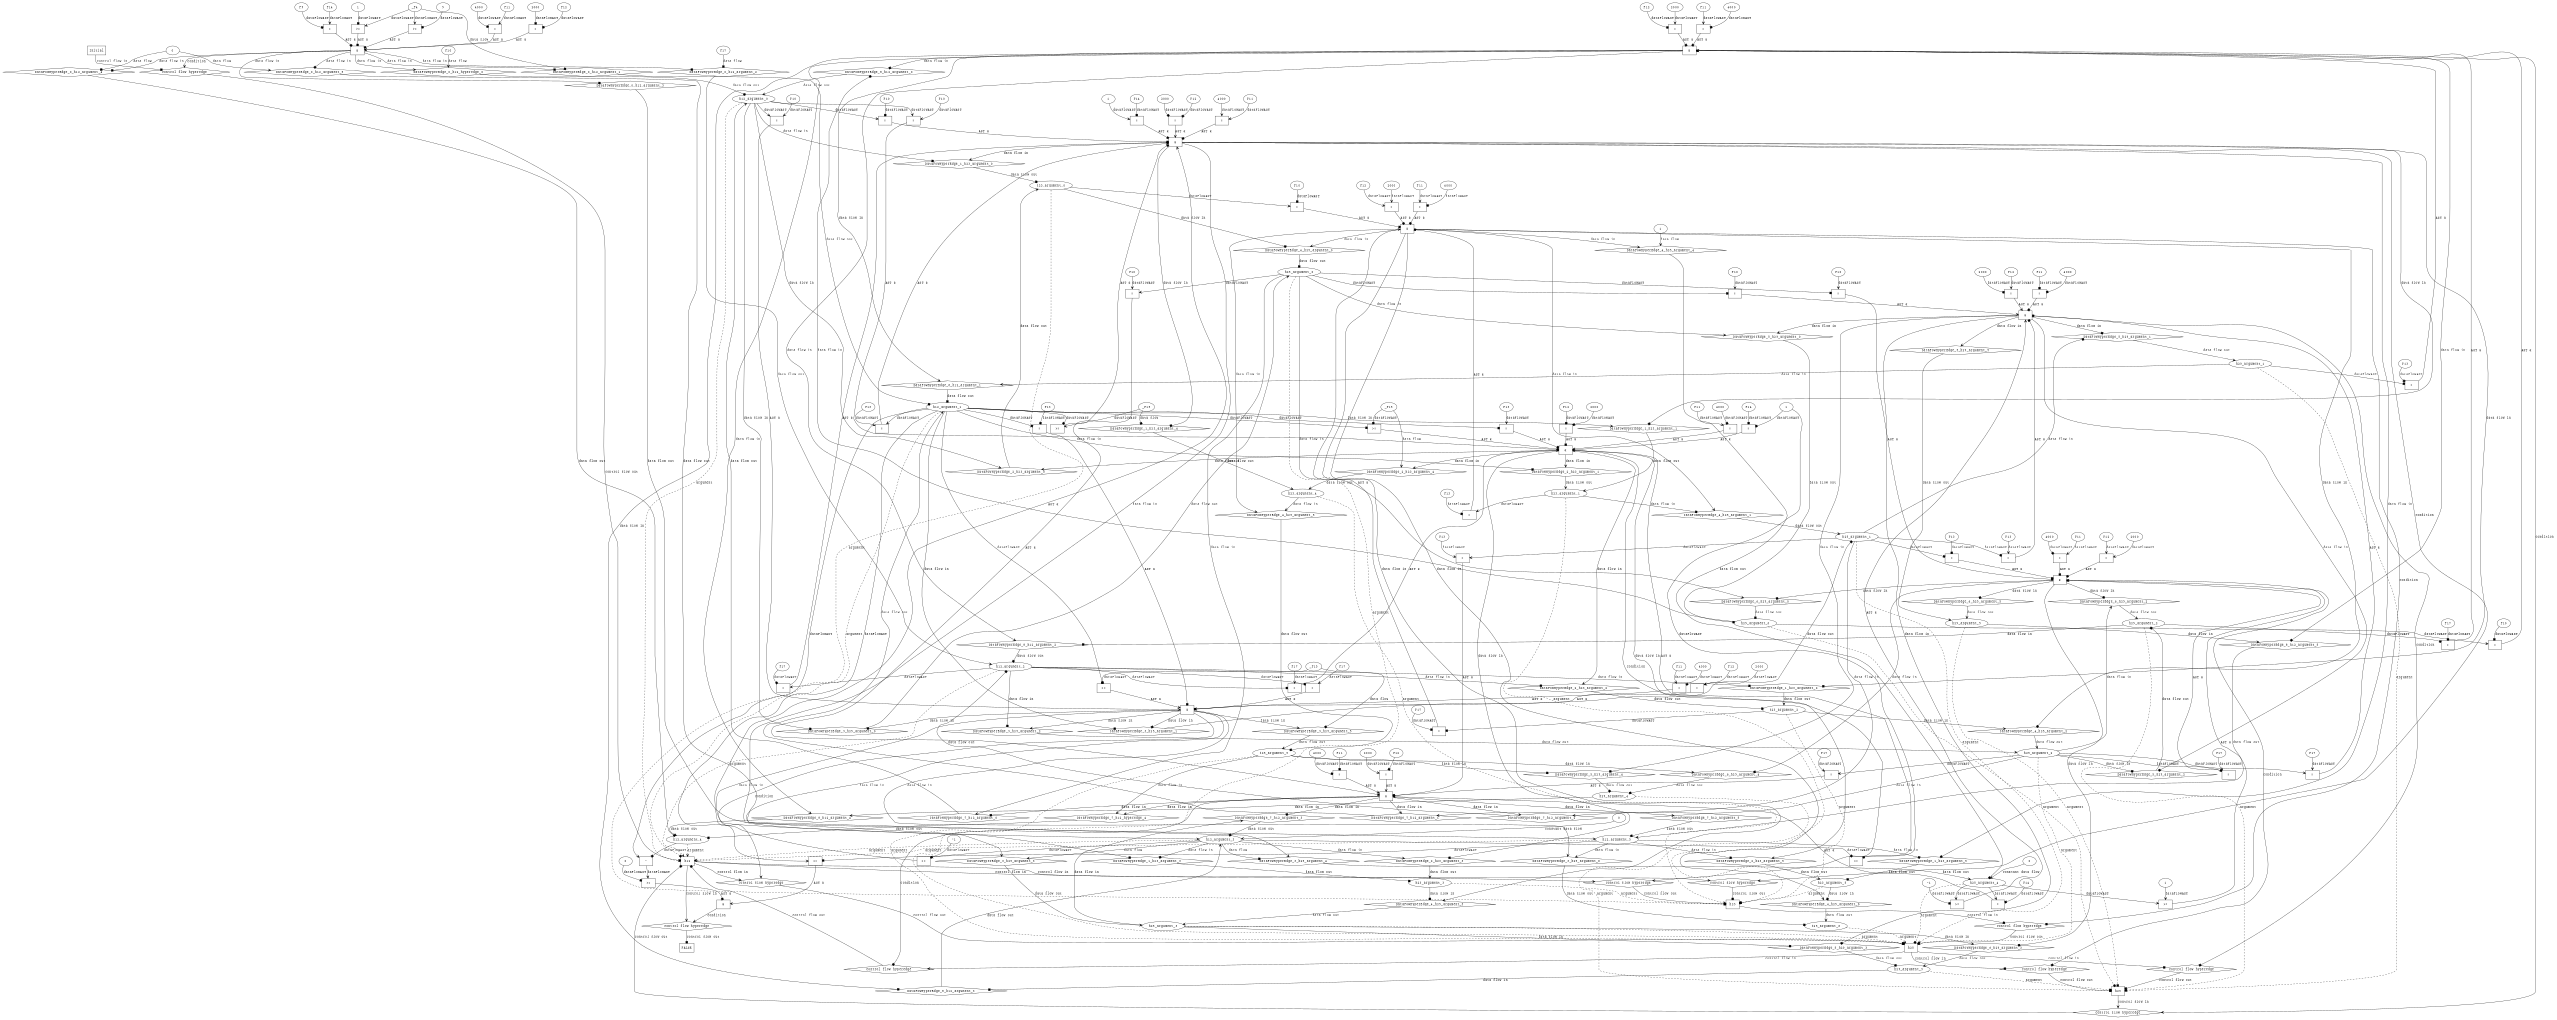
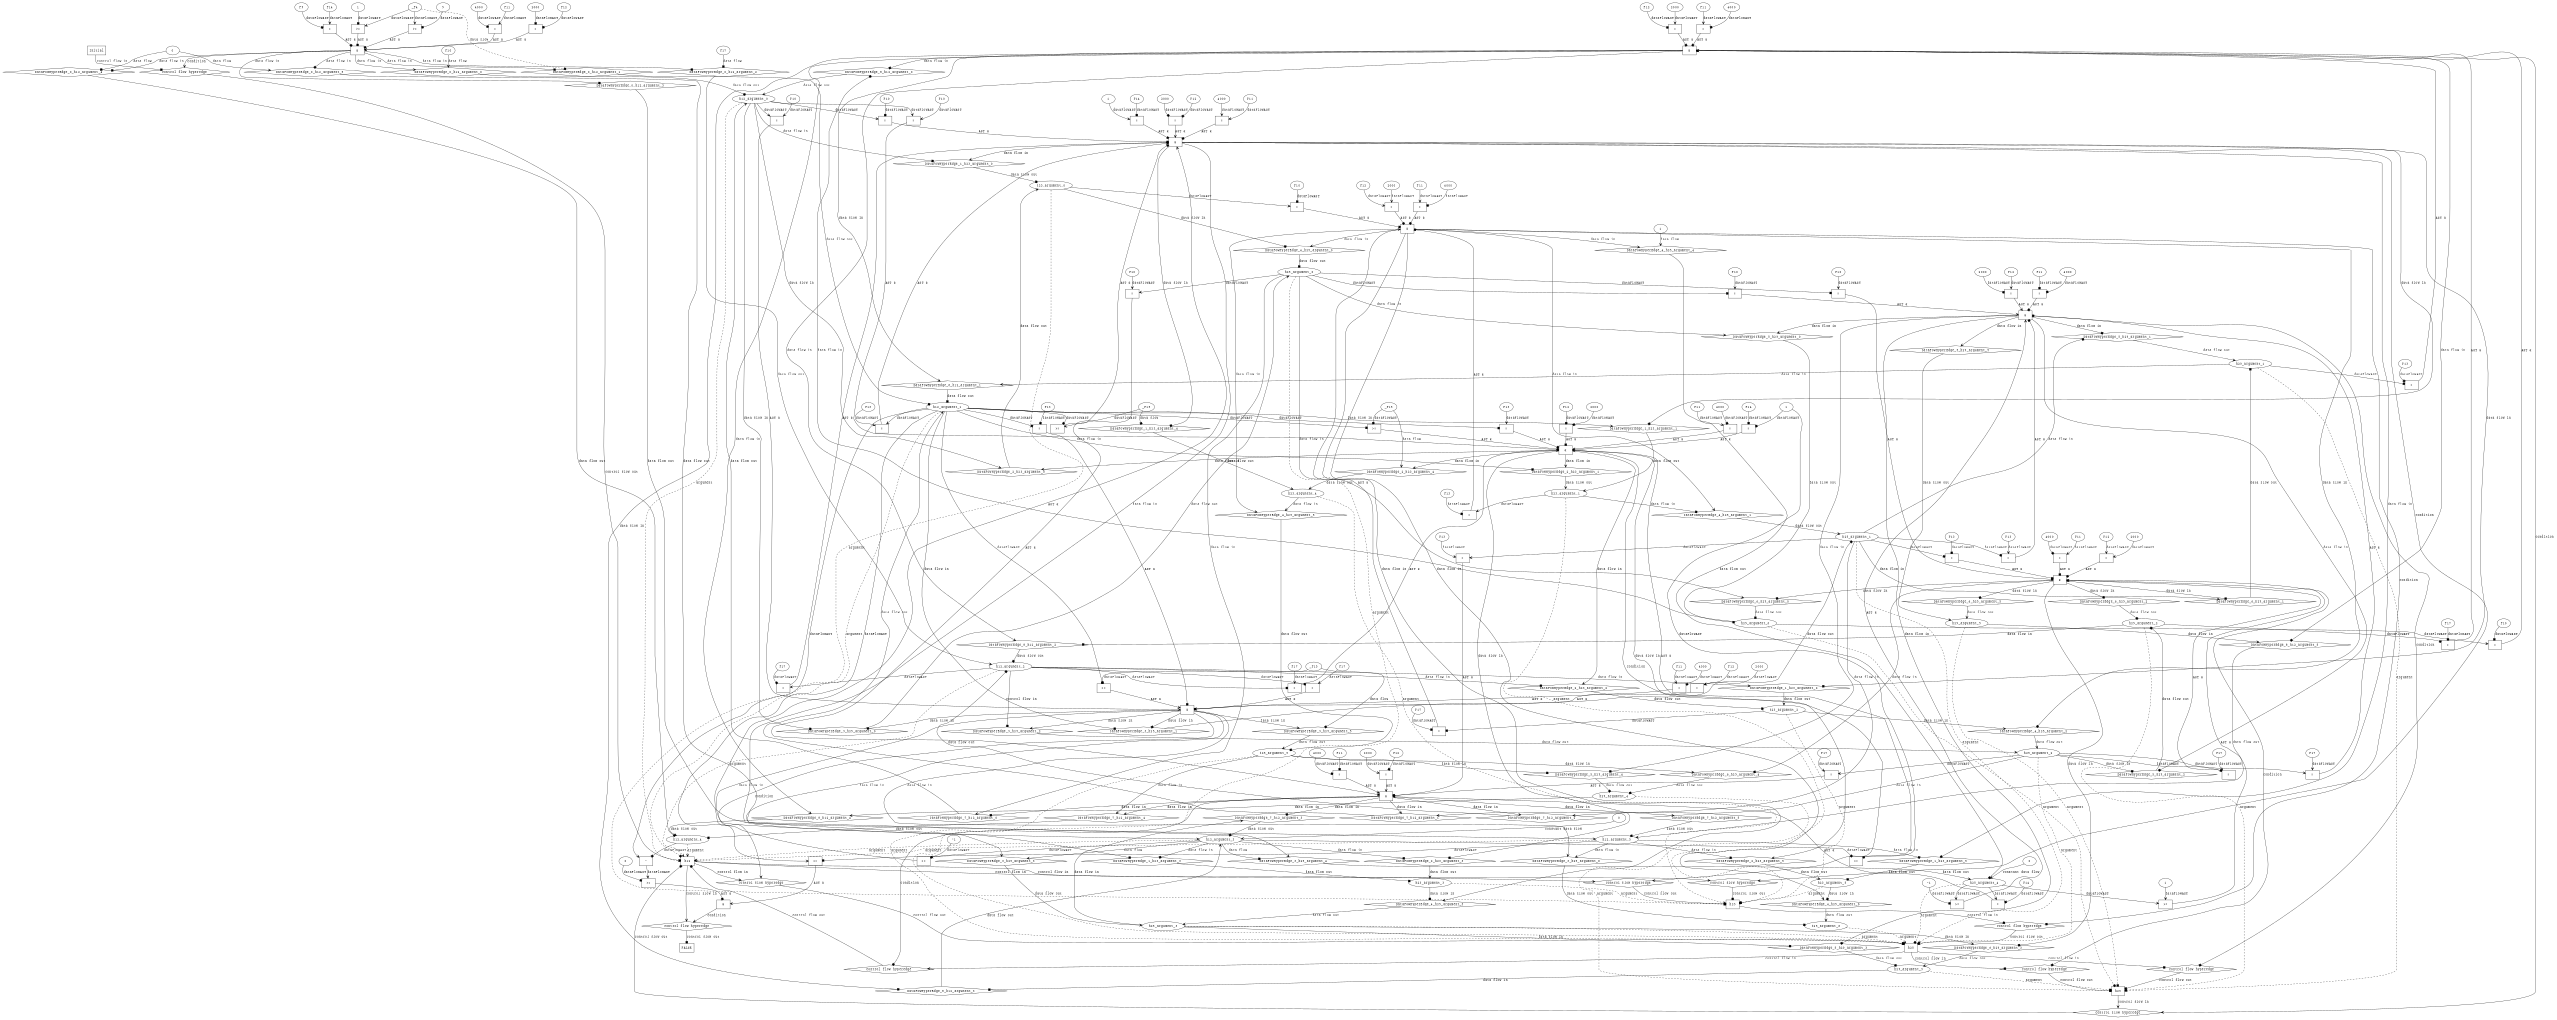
(481, 49) -> (481, 49)
(448, 72) -> (448, 72)
none -> (2250, 602)
(2127, 612) -> (2127, 612)
(1390, 673) -> (1390, 673)
(2107, 698) -> none
(1021, 699) -> (1021, 699)
(1111, 818) -> (1111, 818)
(1321, 850) -> (1321, 850)
